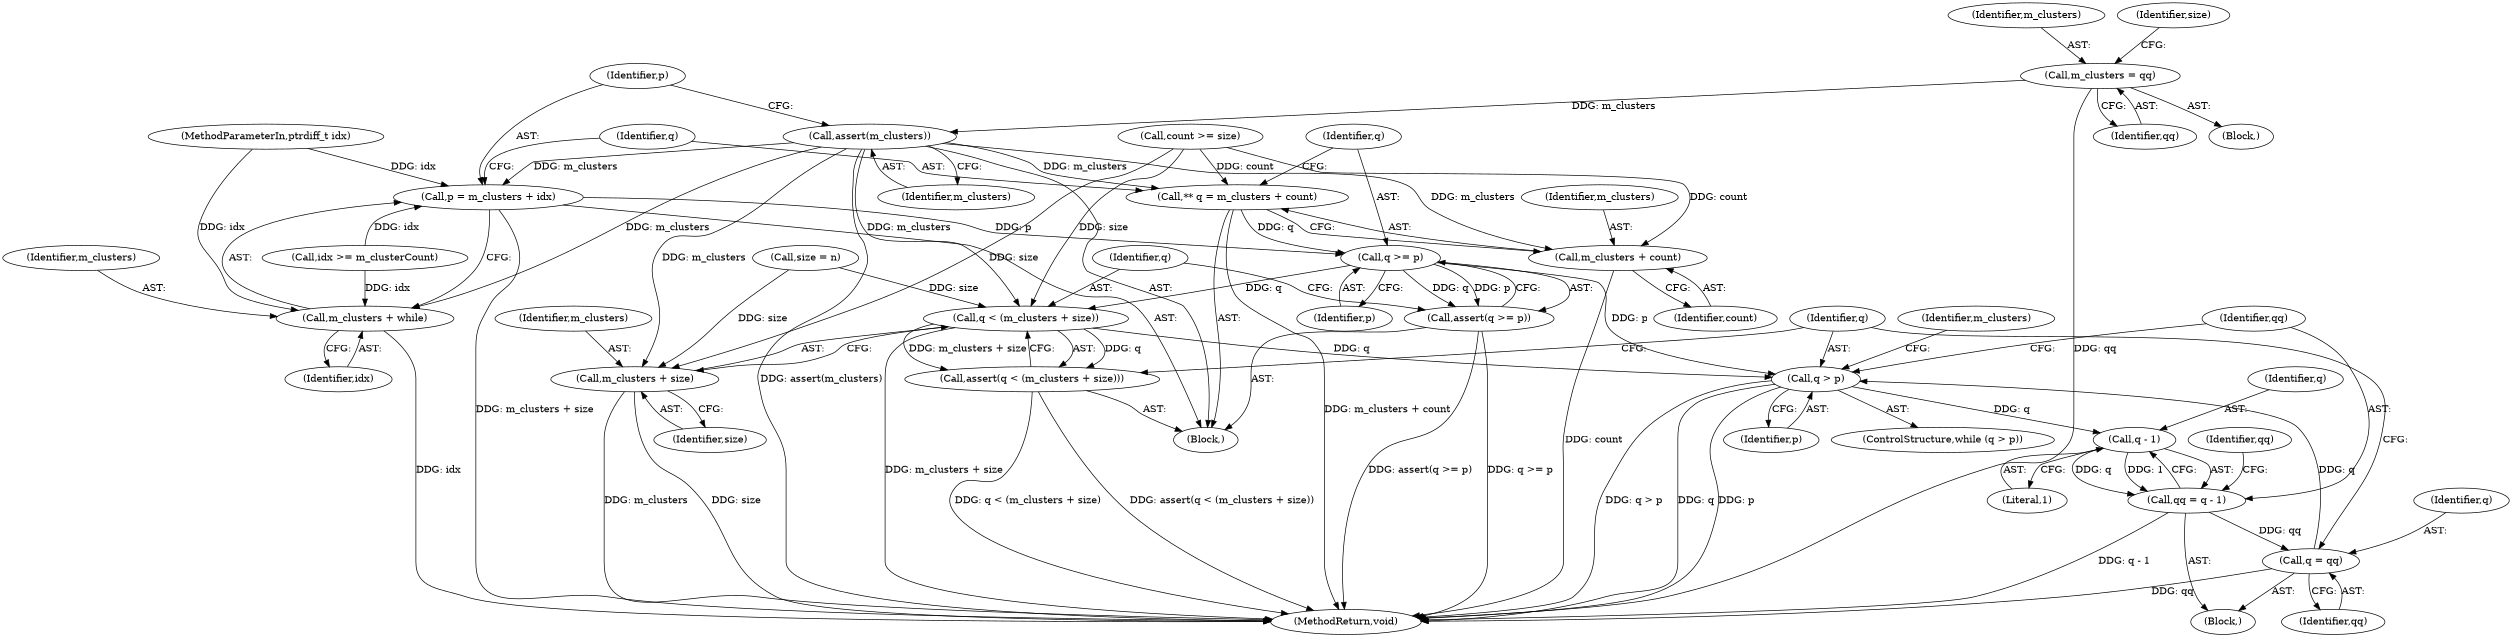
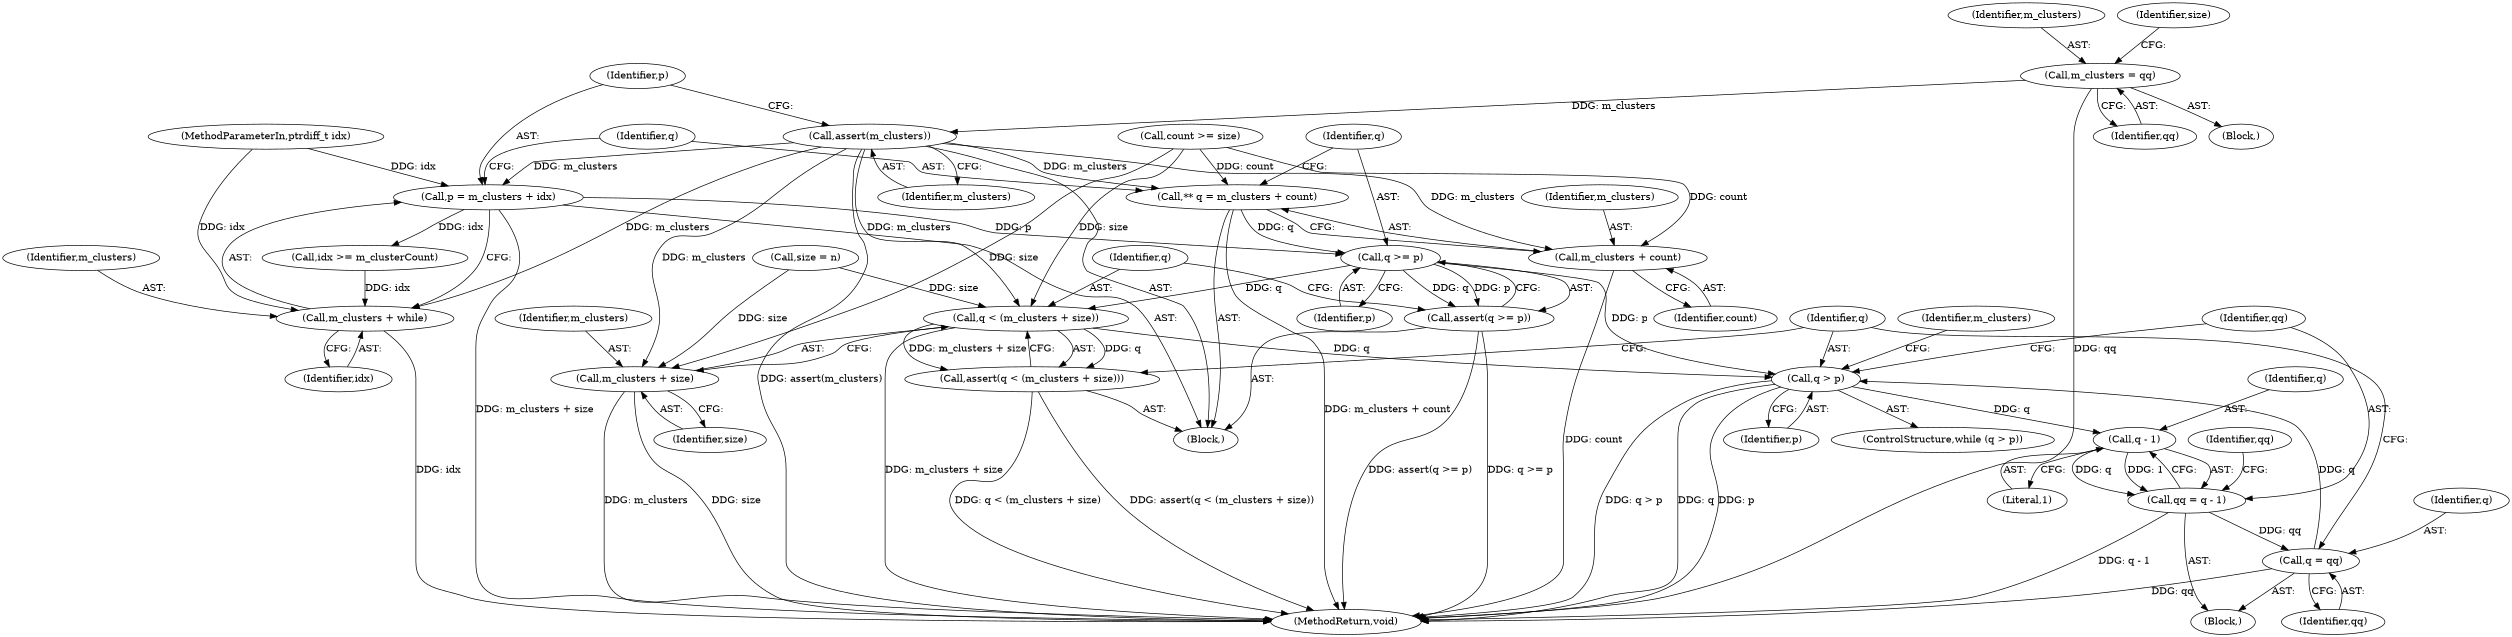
(382, 217) -> (431, 226)
